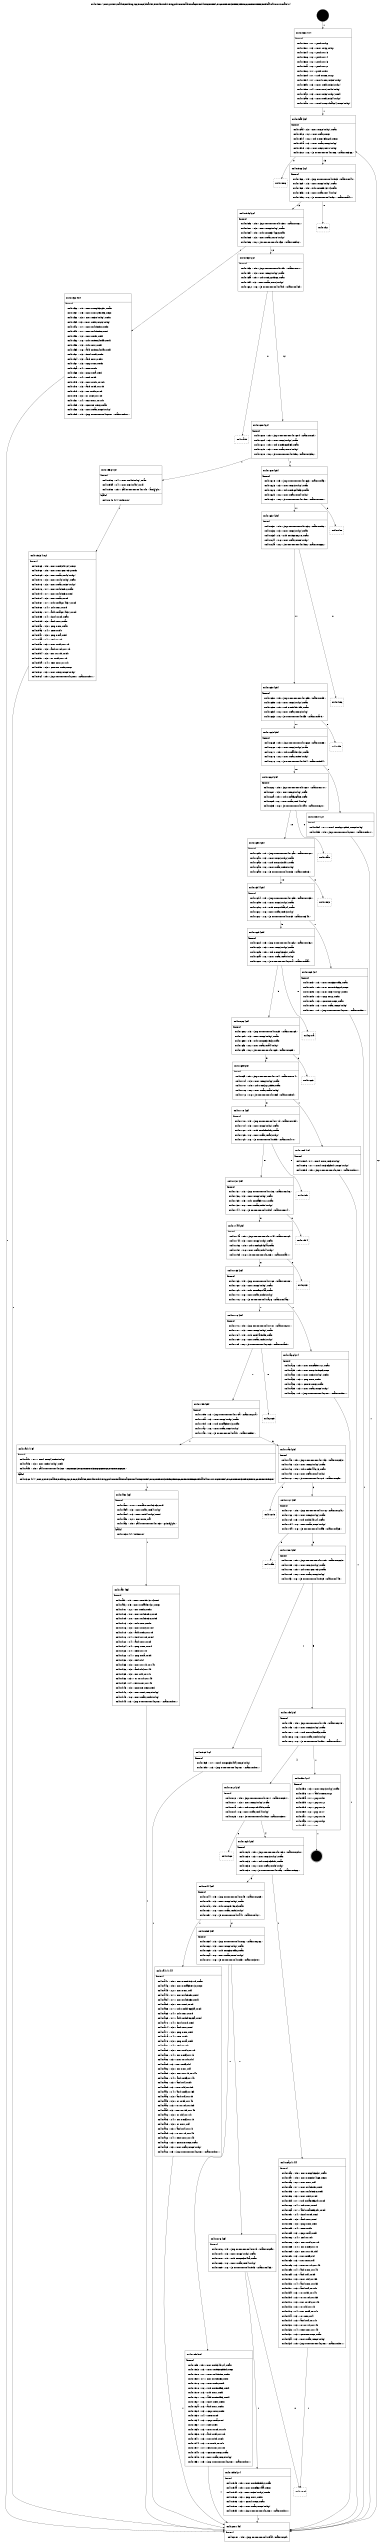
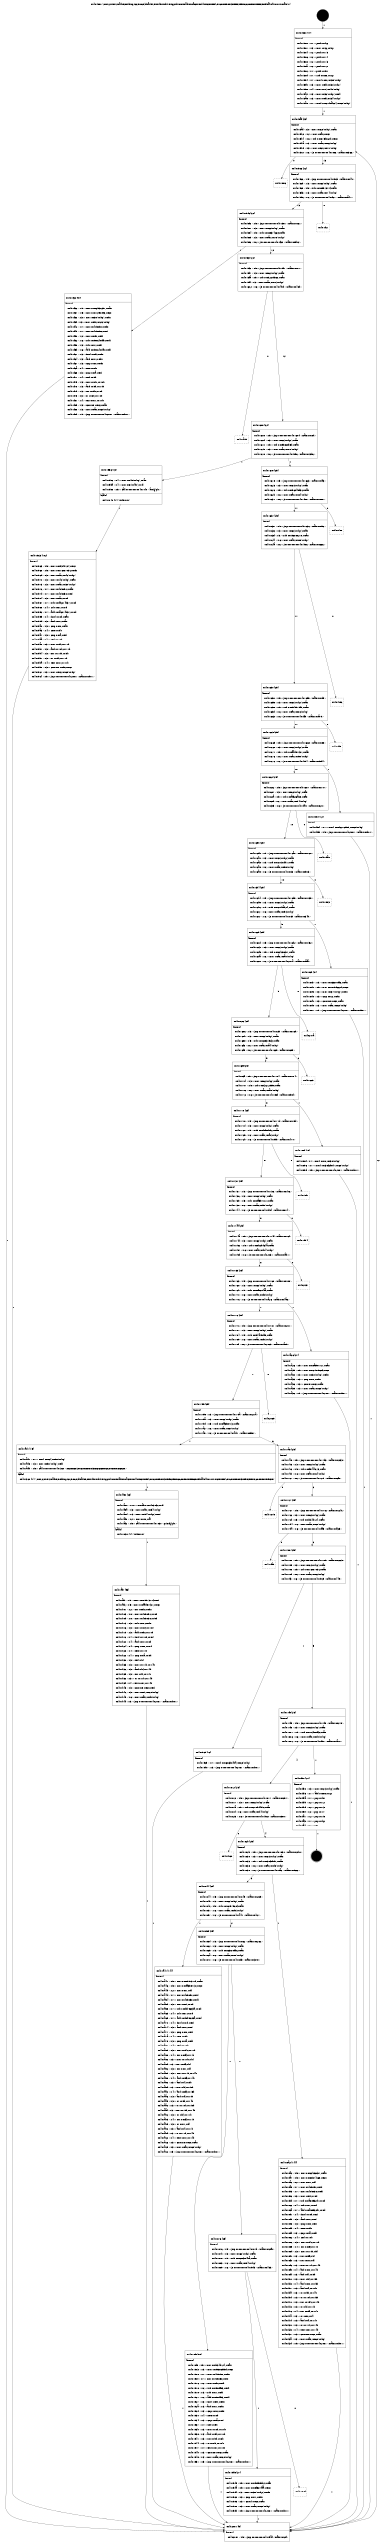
(304, 2417) -> (337, 2445)
